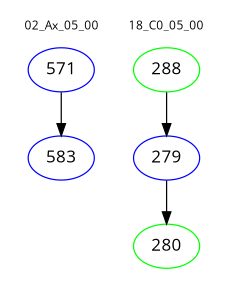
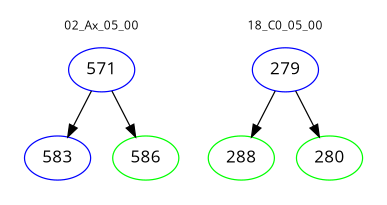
(167, 108) -> (266, 108)
none -> (146, 158)
